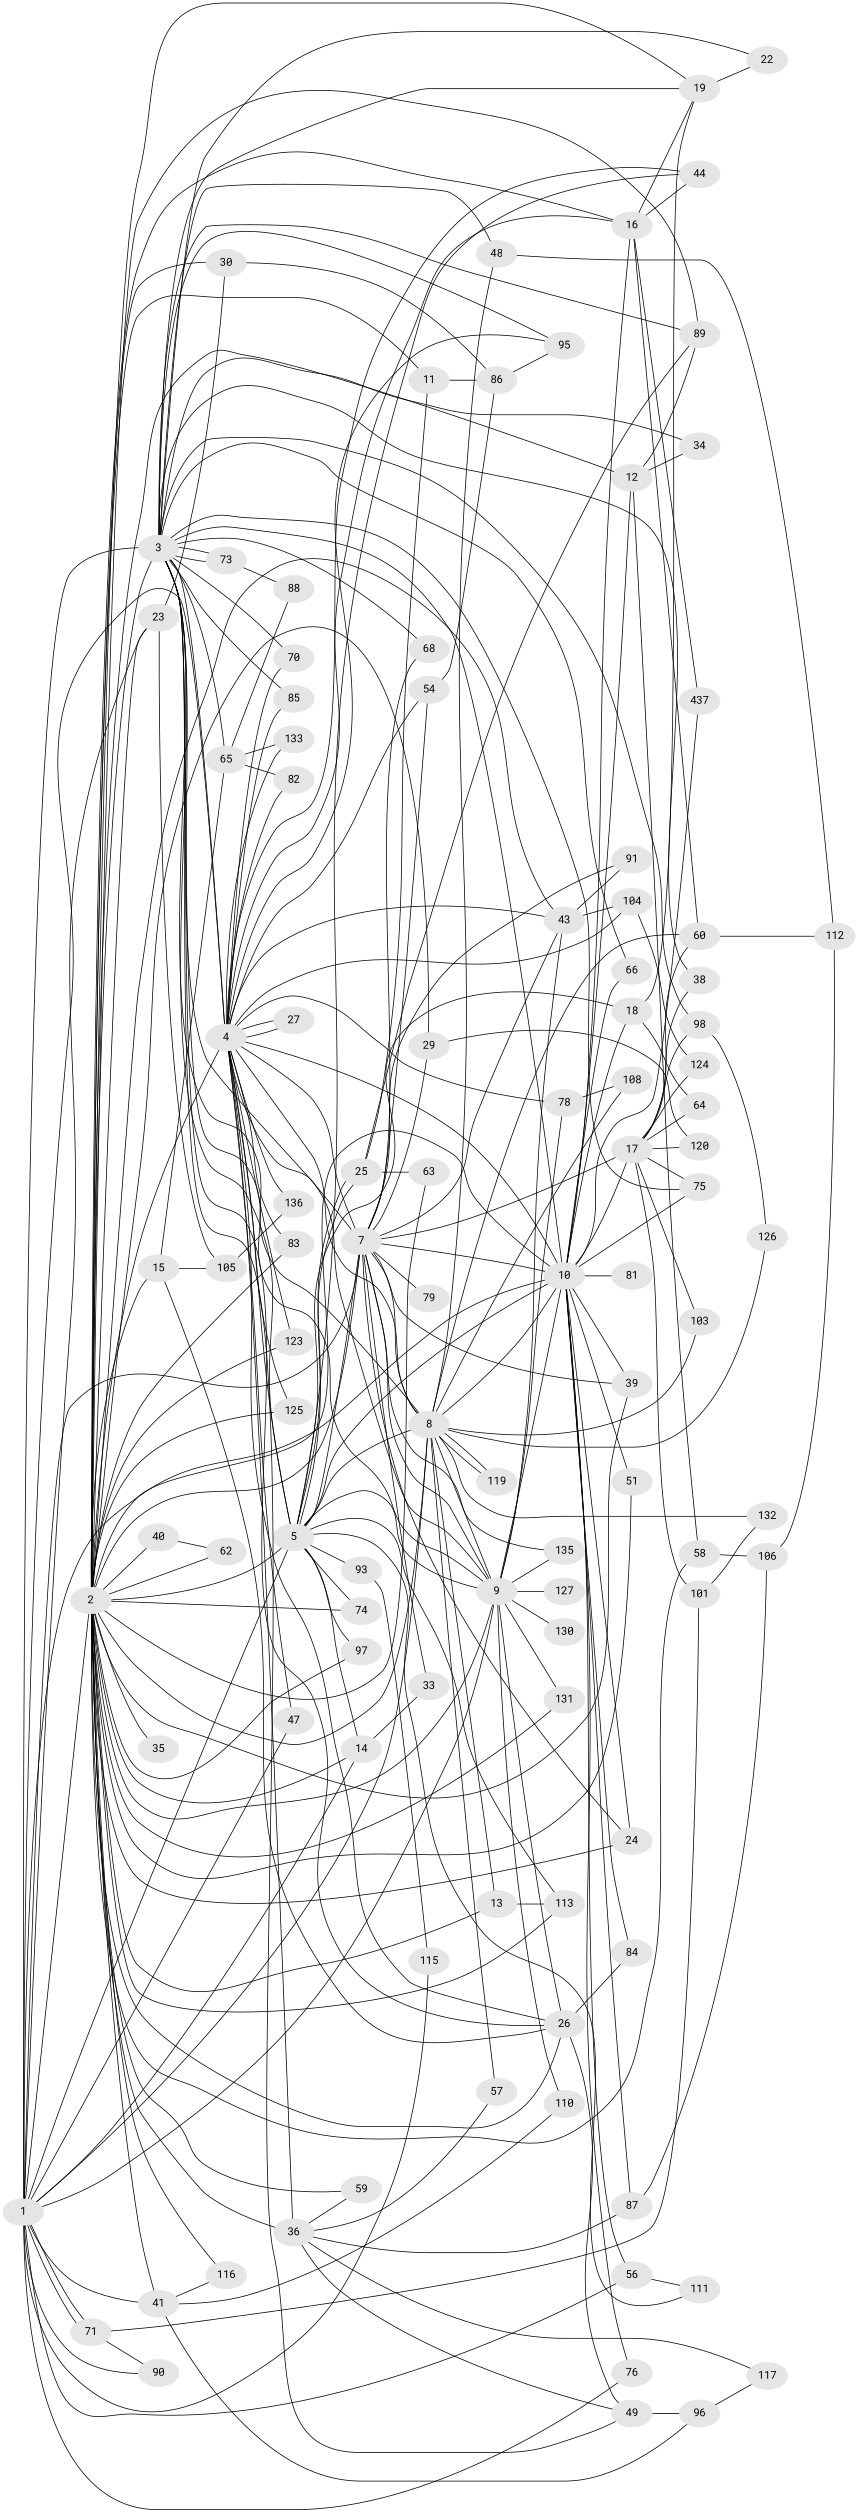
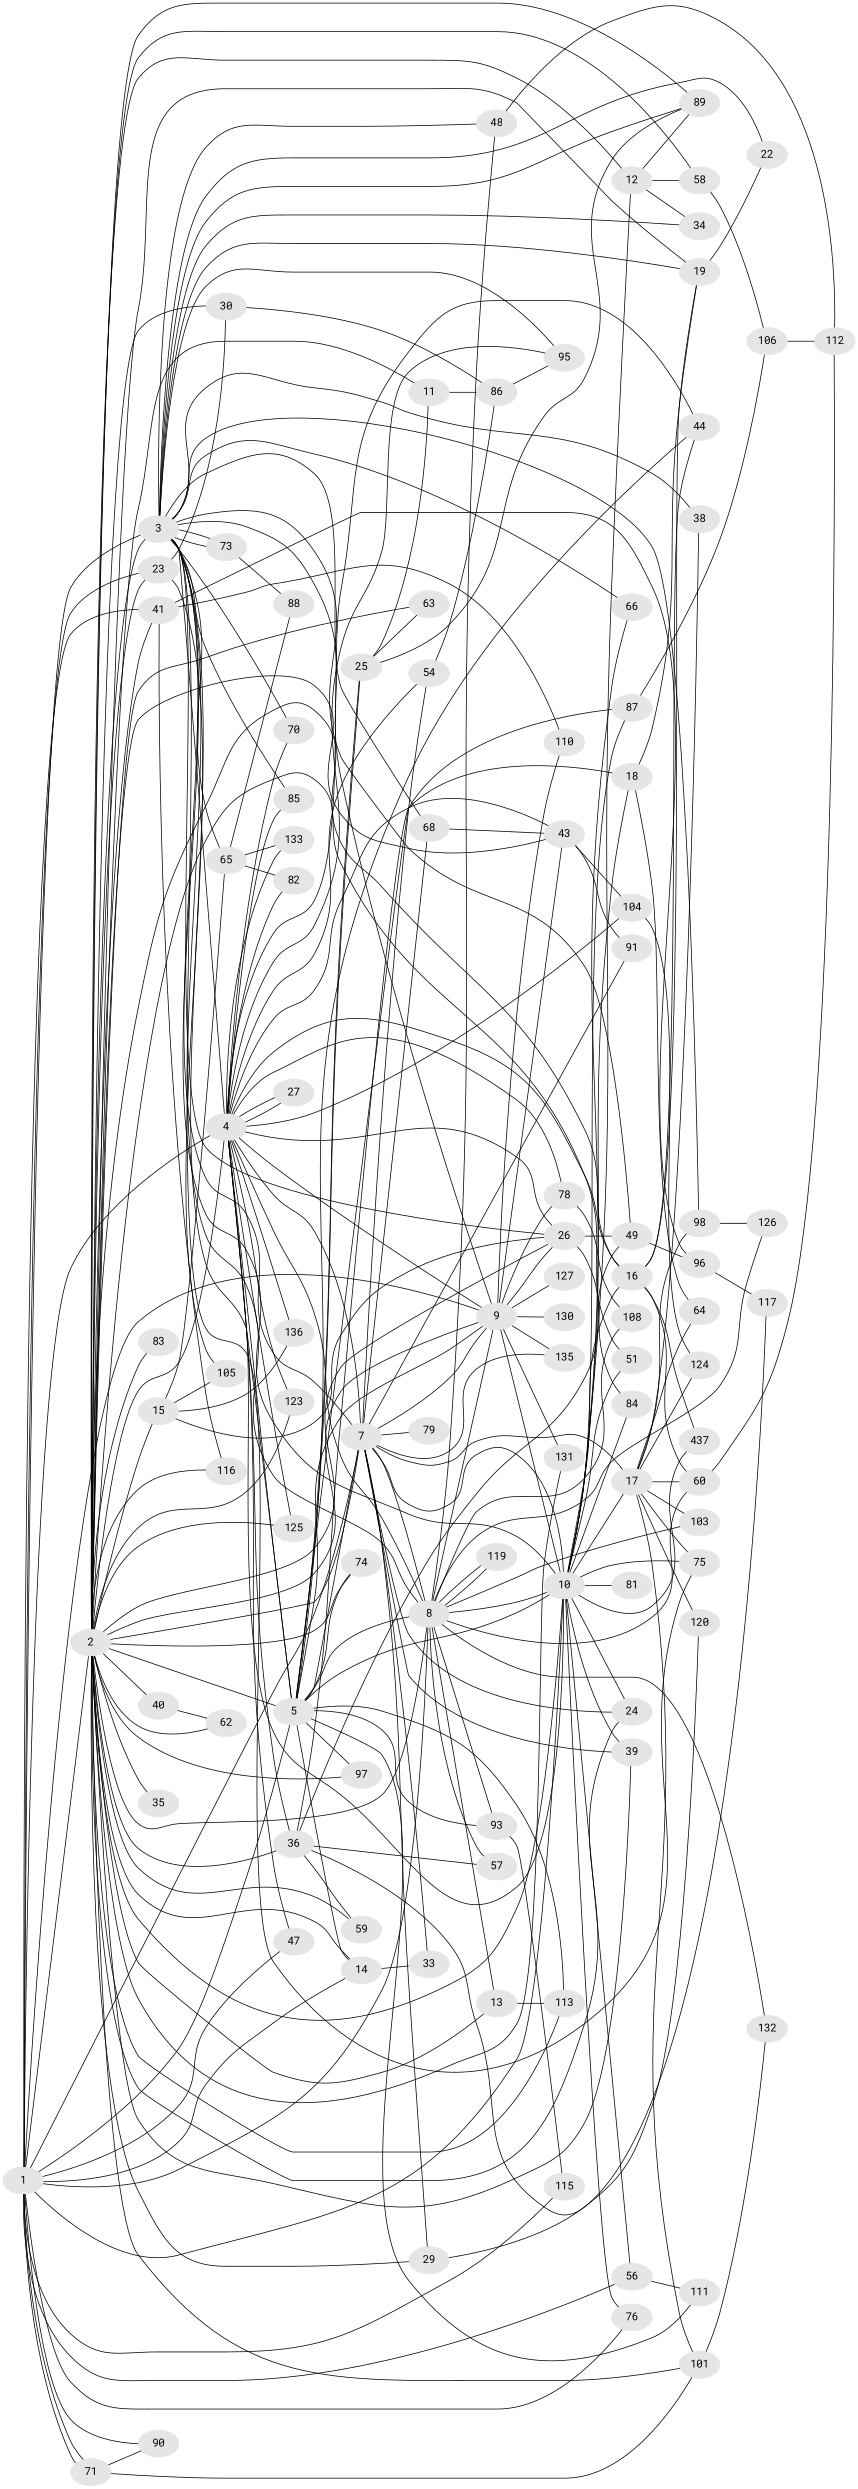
(483, 1100) -> (497, 831)
(253, 1144) -> none
(260, 1236) -> (243, 1396)
none -> (464, 1725)
none -> (135, 2246)
